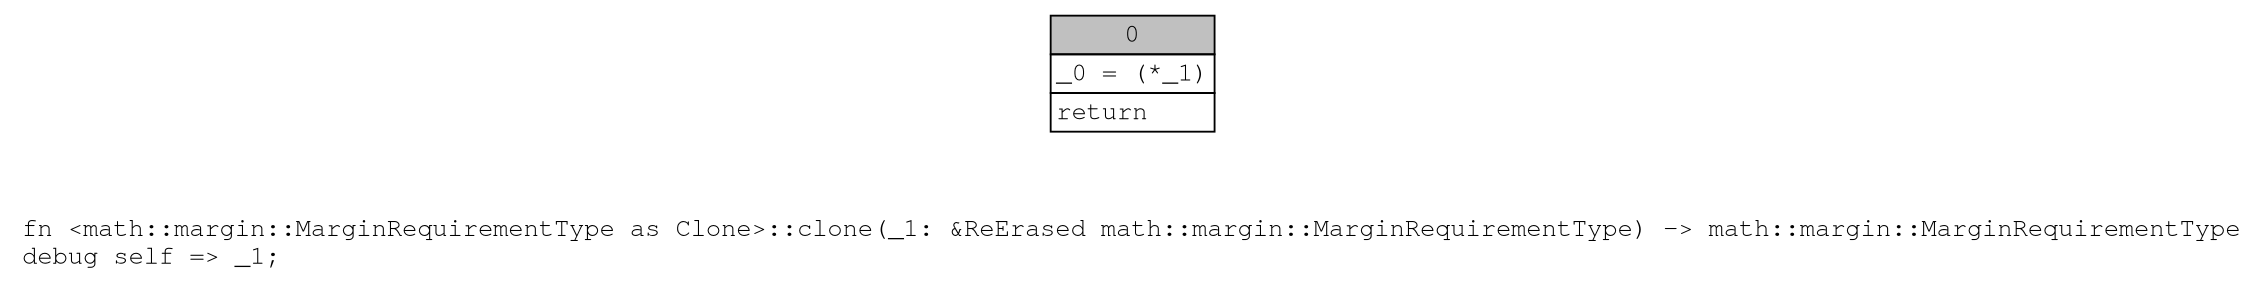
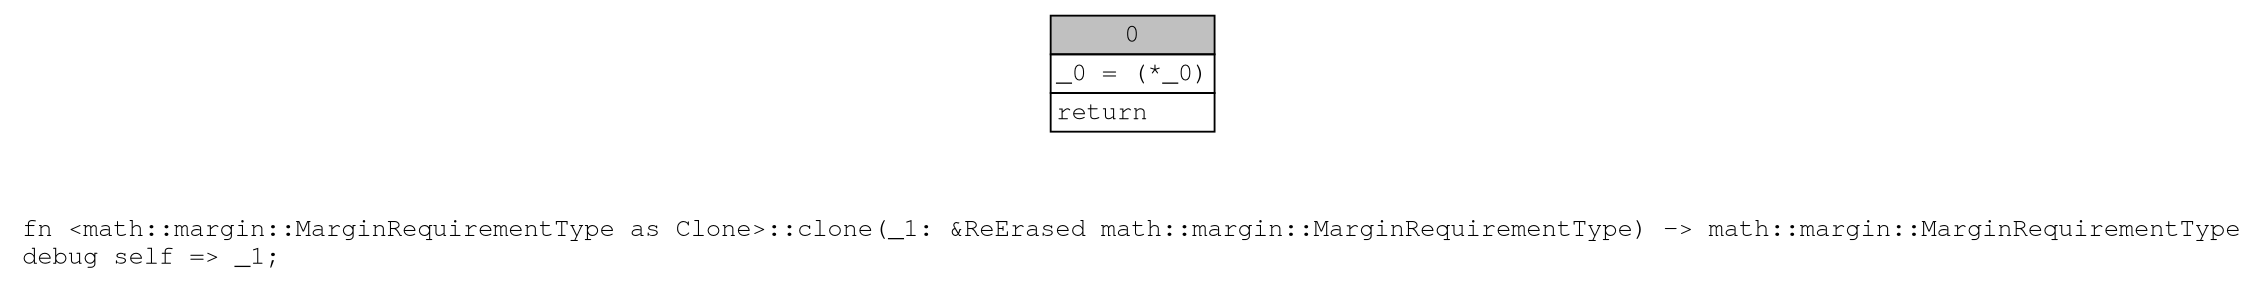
(1133, 73) -> (1133, 73)
